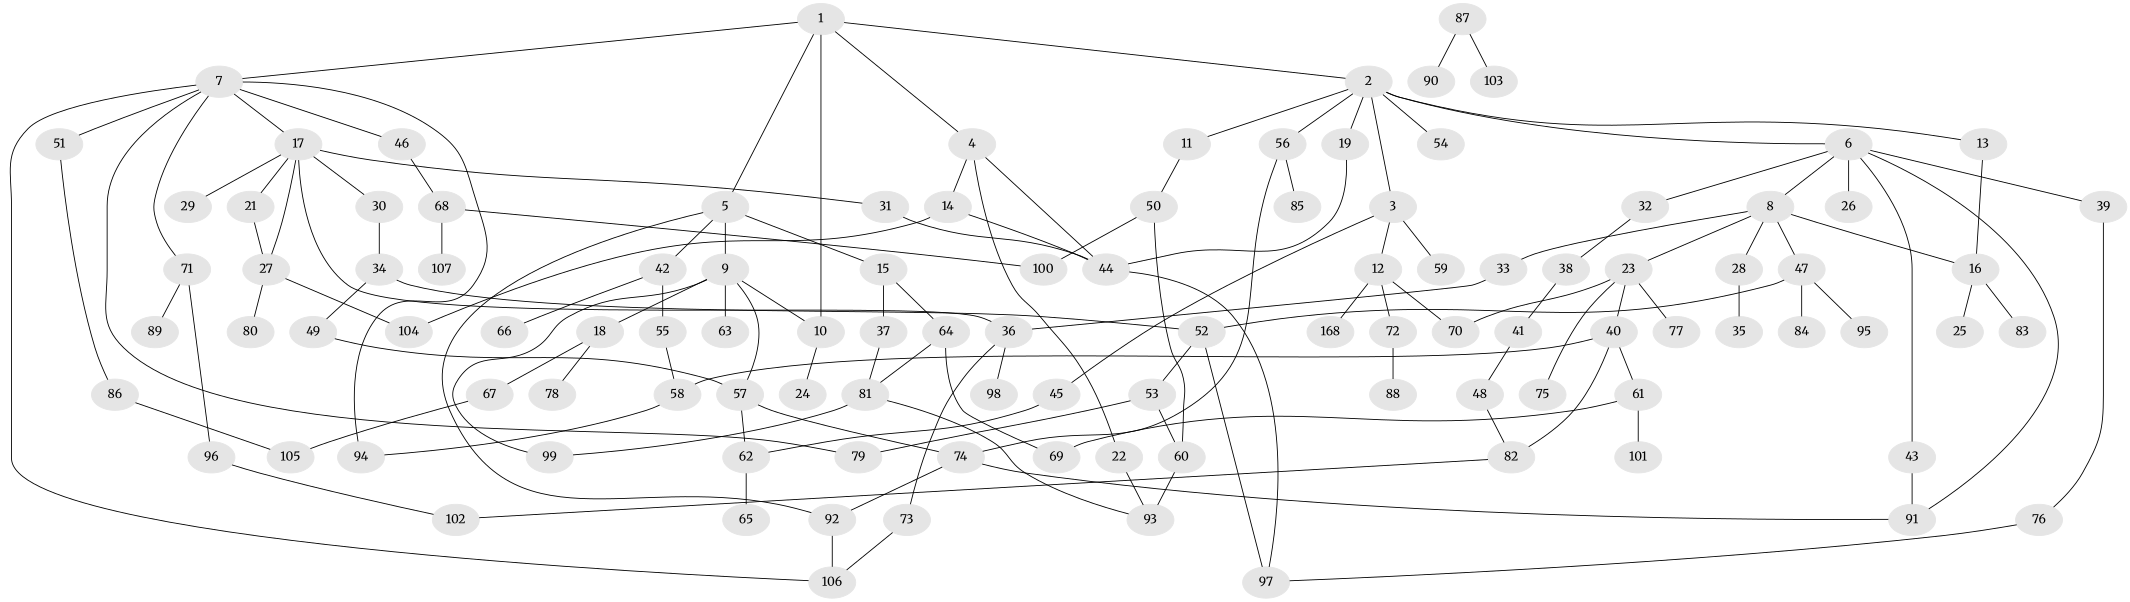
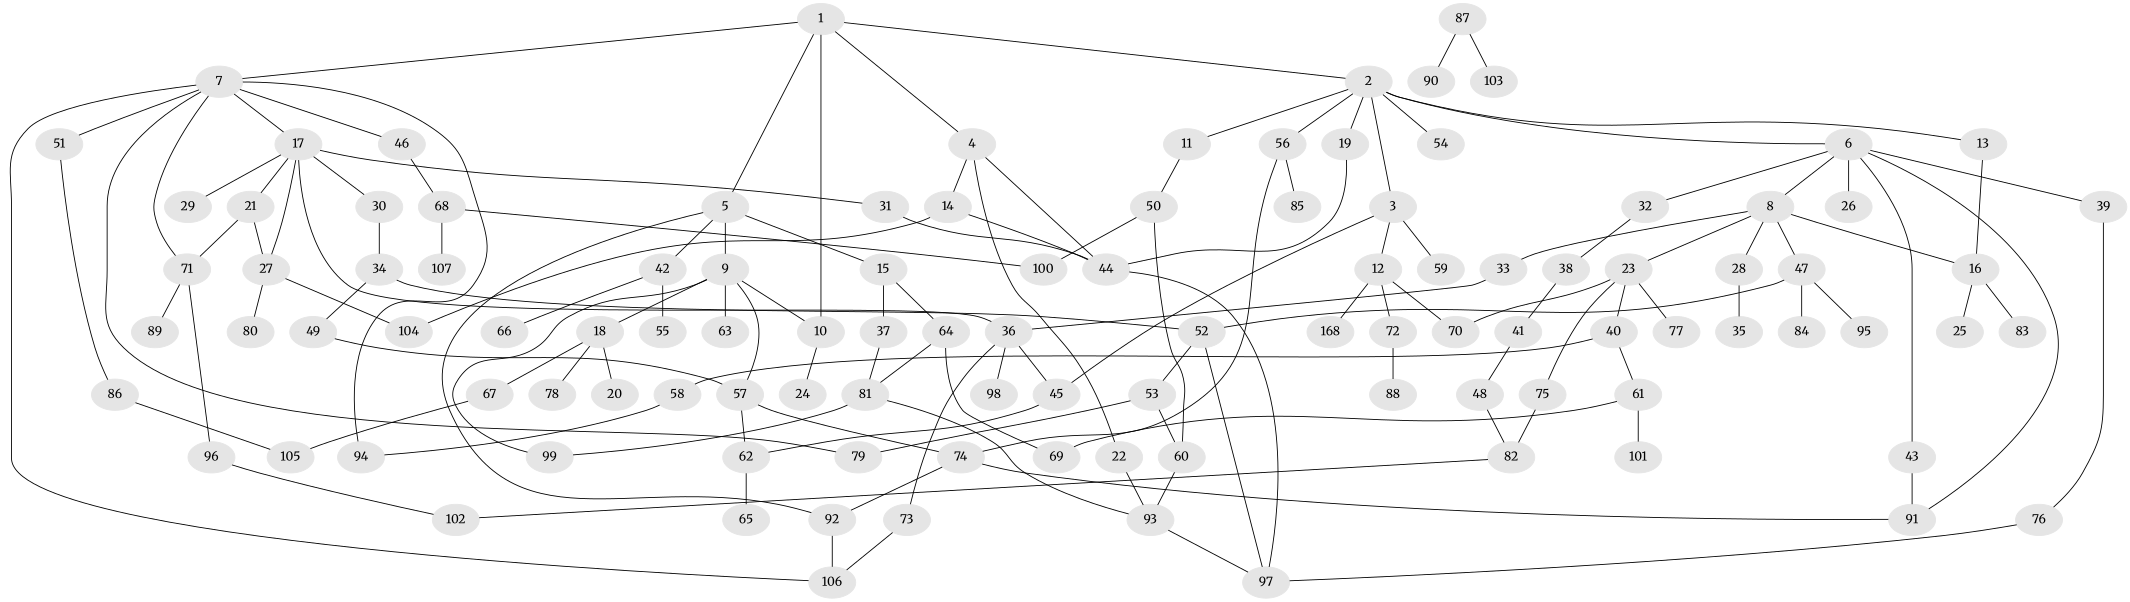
none -> (219, 238)
(670, 363) -> none
none -> (1033, 363)
none -> (615, 395)
(1580, 402) -> (1527, 426)
none -> (1208, 551)
